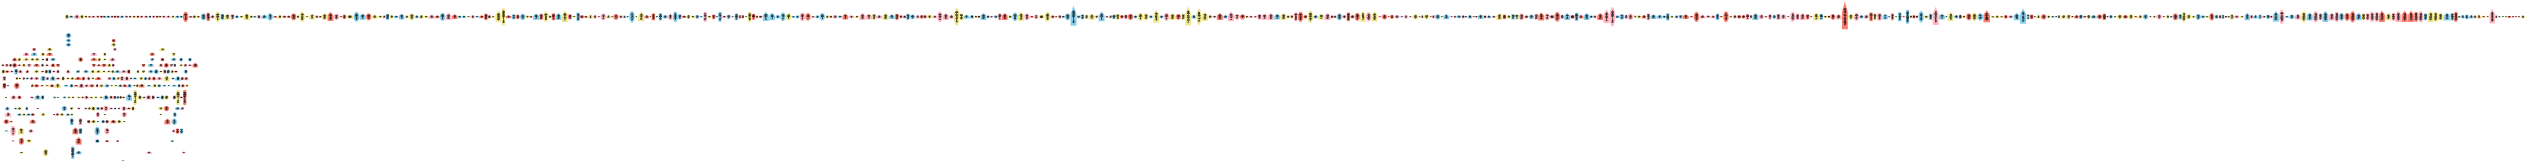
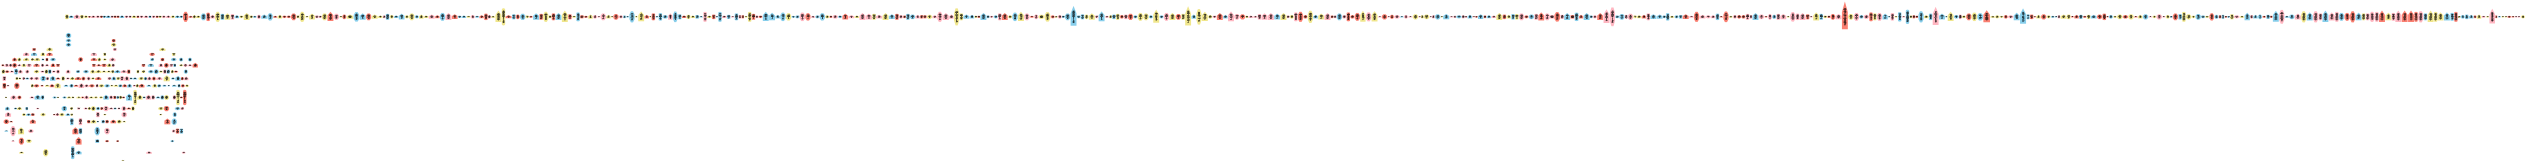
(19, 115) -> none
